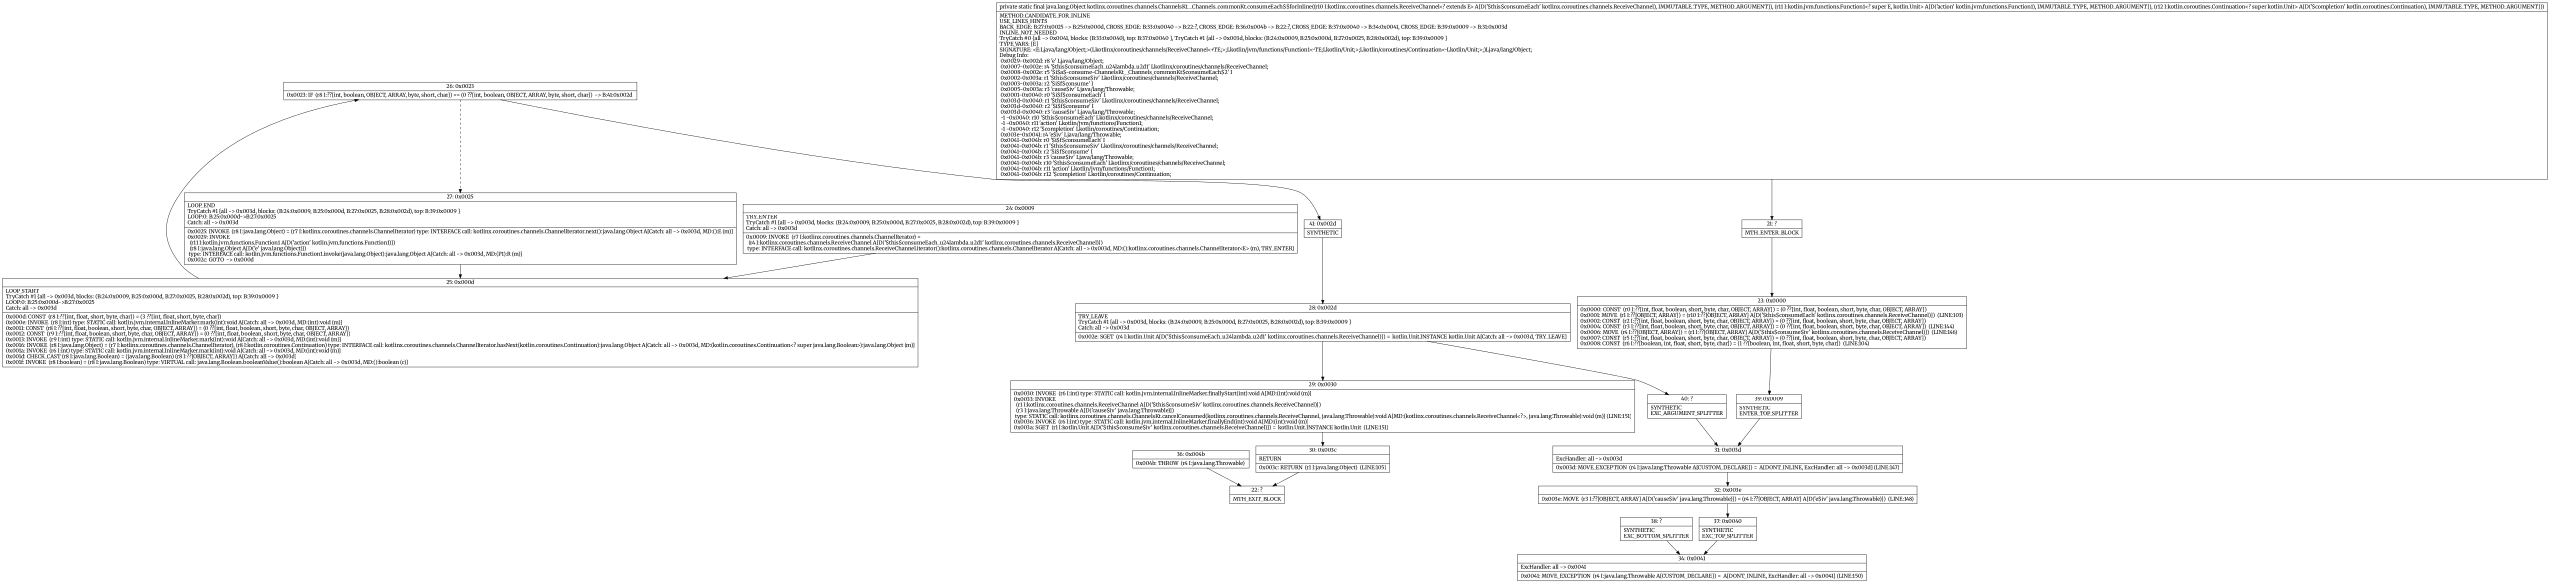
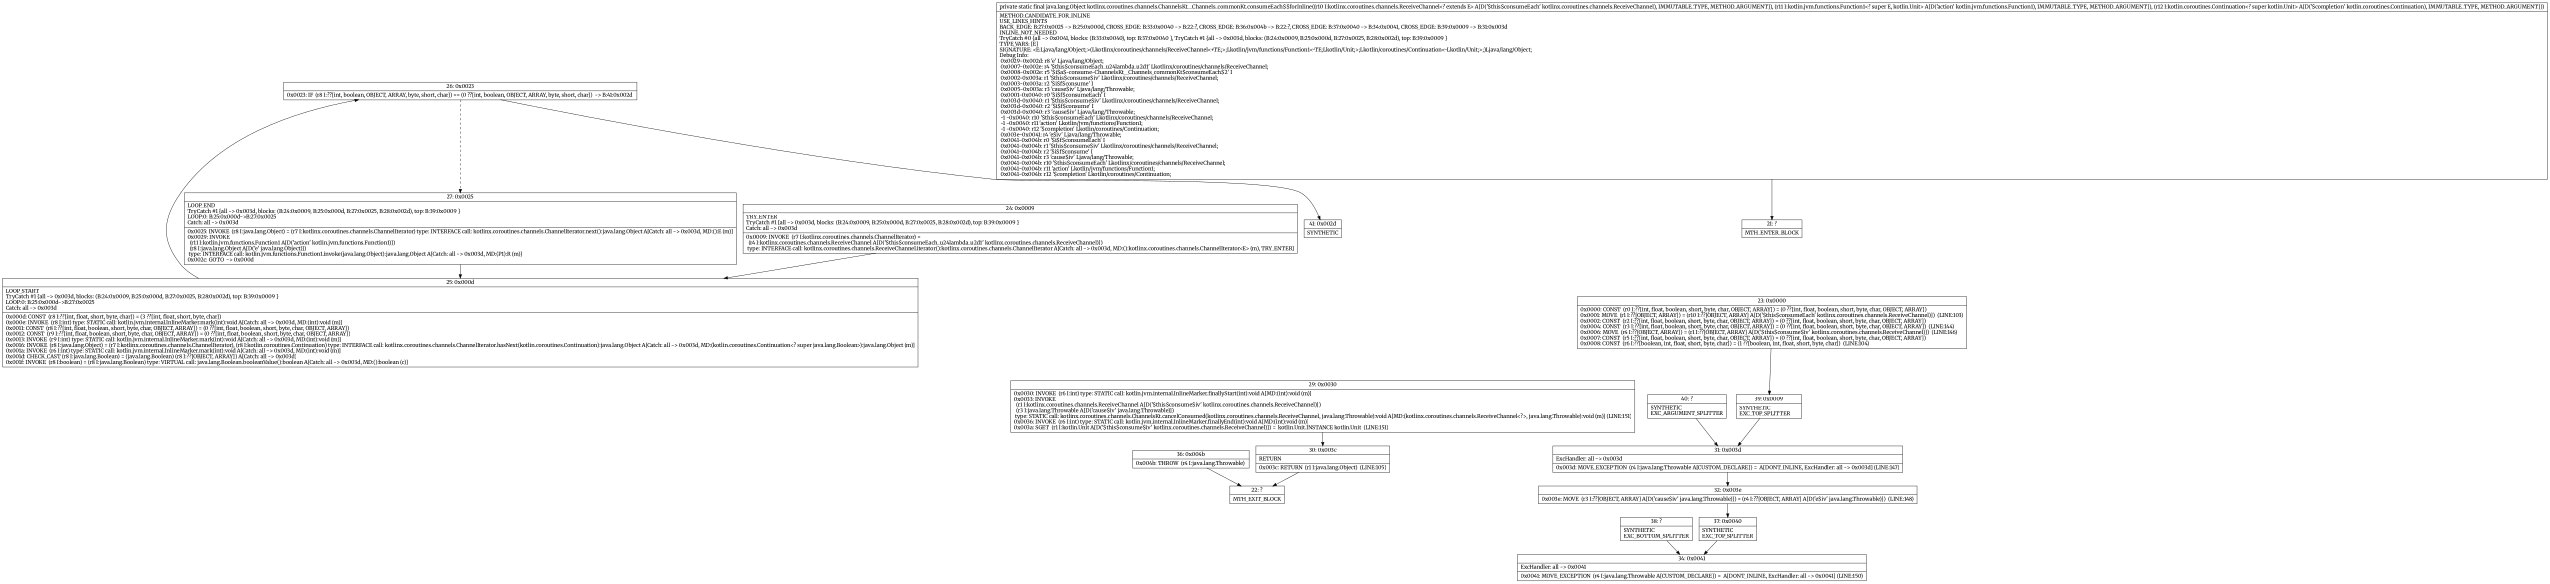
(1772, 265) -> none
(1323, 323) -> none
(1769, 414) -> (1765, 414)
